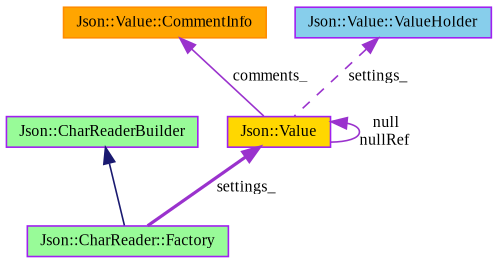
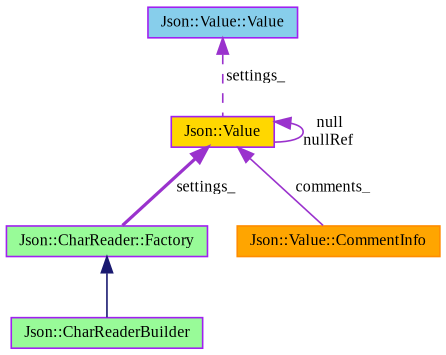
(393, 23) -> (223, 23)
(228, 83) -> (287, 192)
(117, 194) -> (107, 295)
